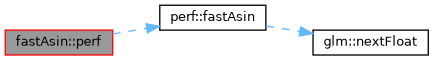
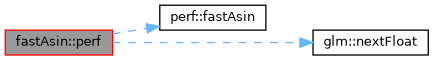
(283, 29) -> (206, 43)
